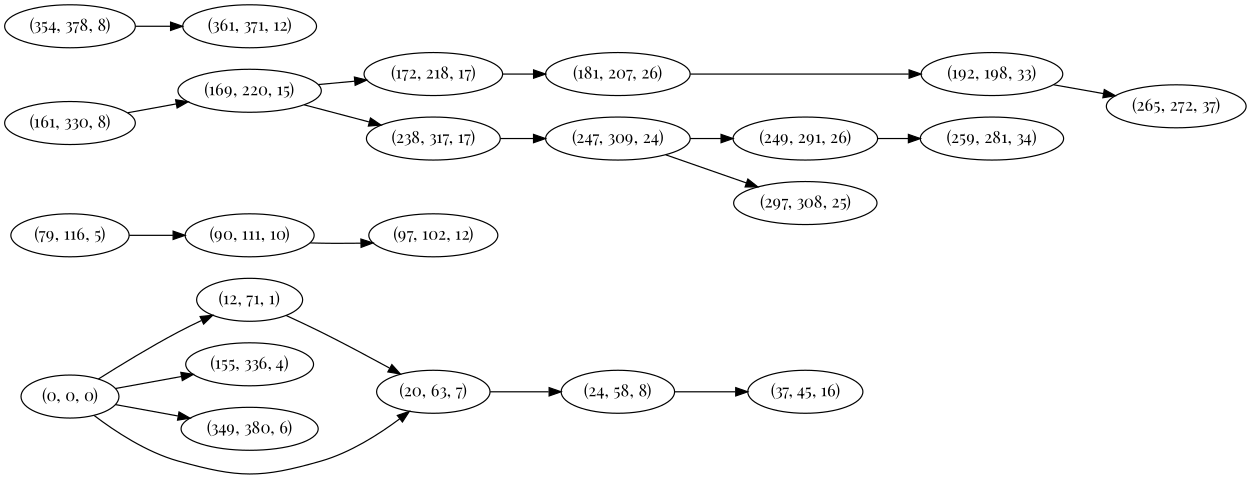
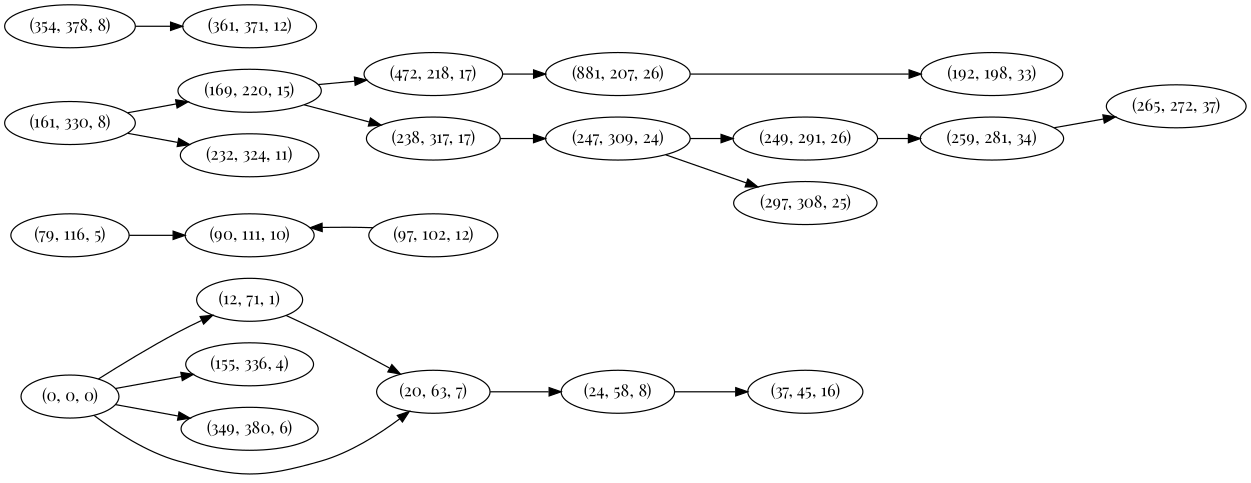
(433, 74) -> (433, 74)
(618, 74) -> (618, 74)
(1079, 89) -> (1079, 123)
none -> (250, 155)
(336, 243) -> (348, 227)
